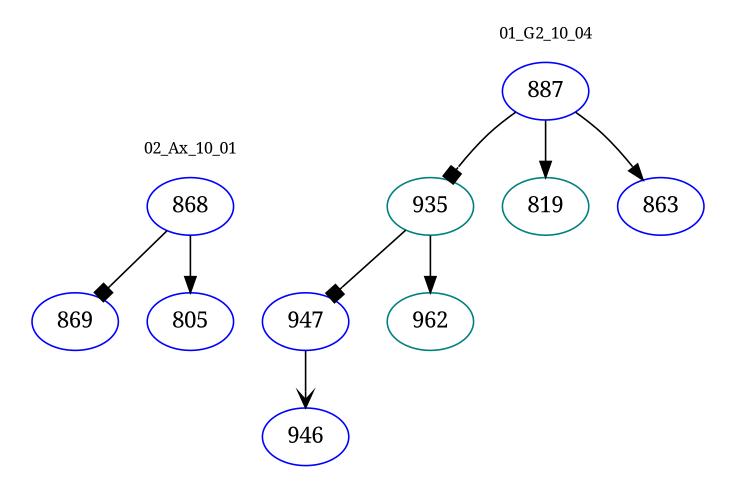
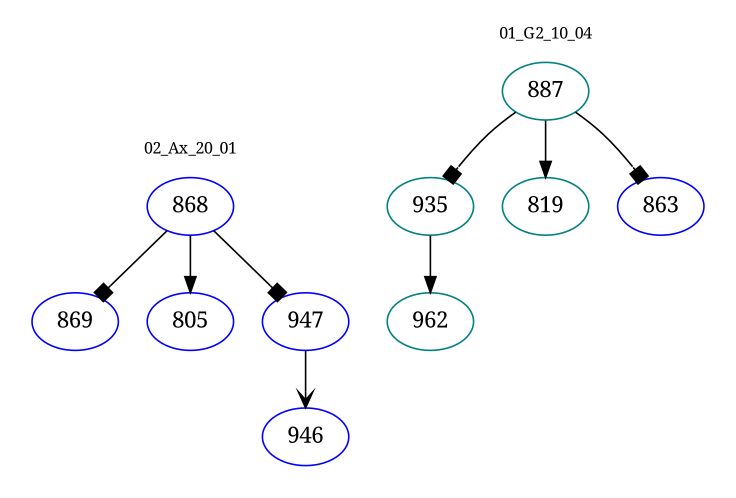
(546, 91) -> (546, 91)
(606, 137) -> (606, 137)
(190, 150) -> (190, 150)
(385, 249) -> (242, 258)
